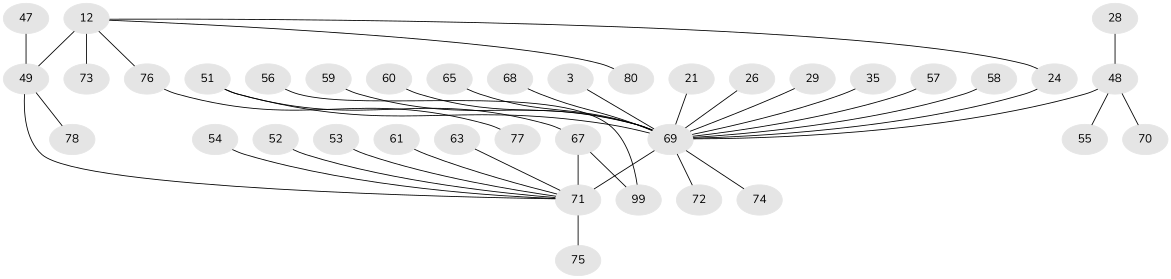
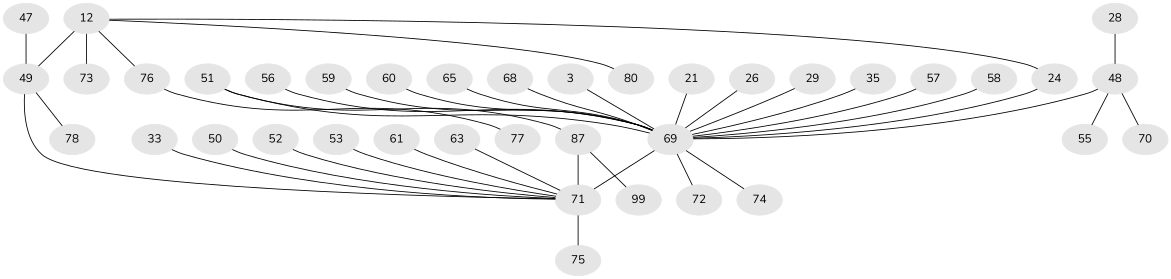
(482, 101) -> (469, 110)
none -> (155, 139)
(215, 139) -> (215, 139)
(578, 139) -> (578, 139)
